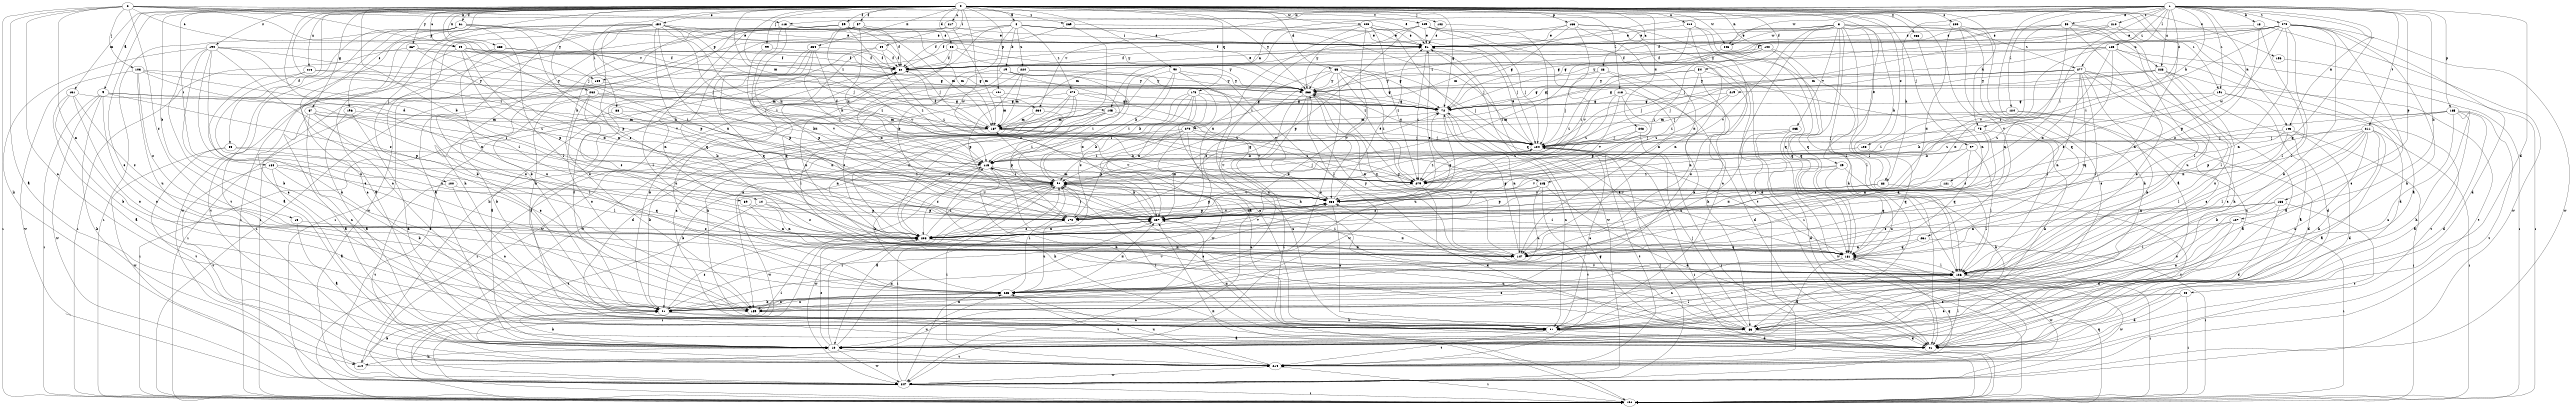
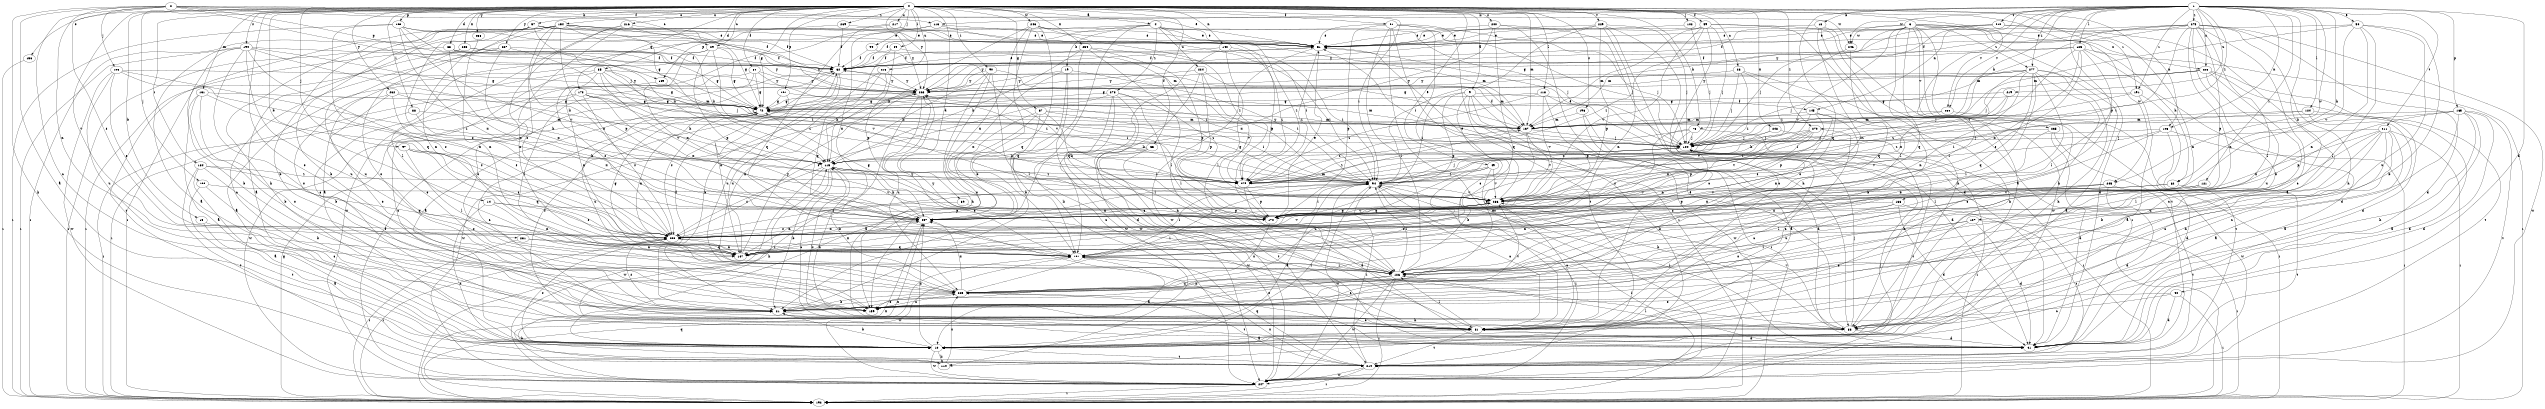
(1864, 147) -> none
